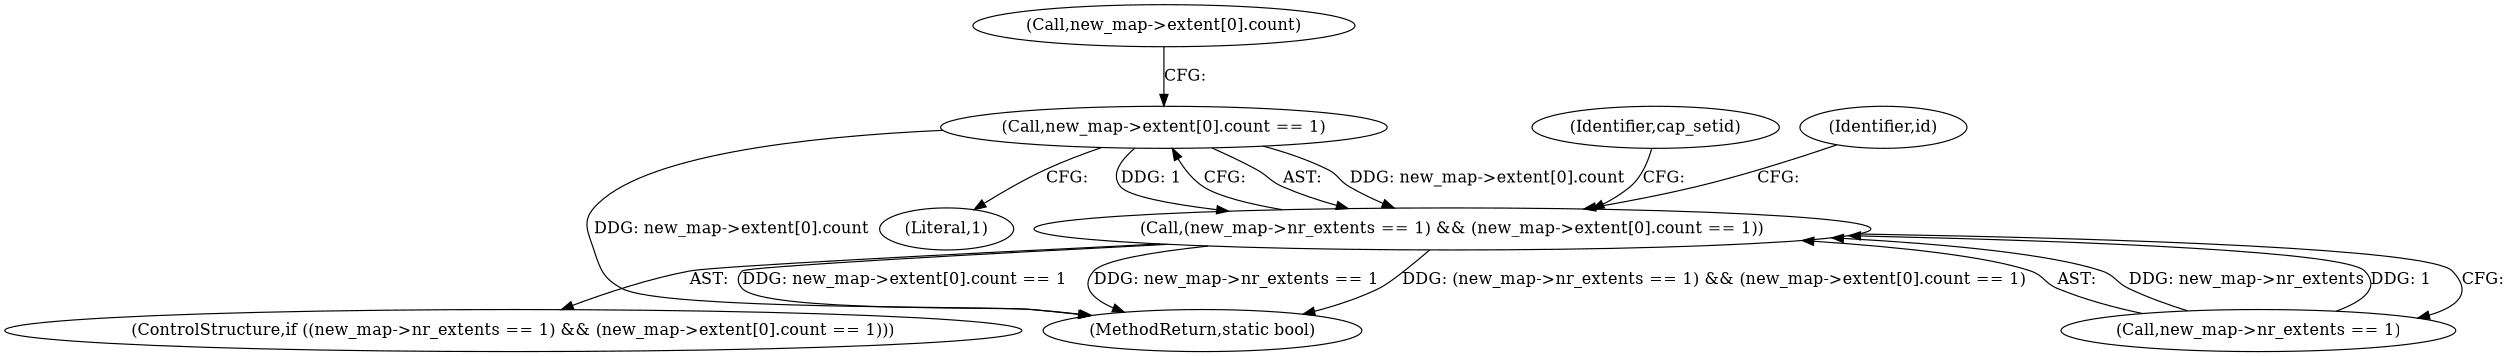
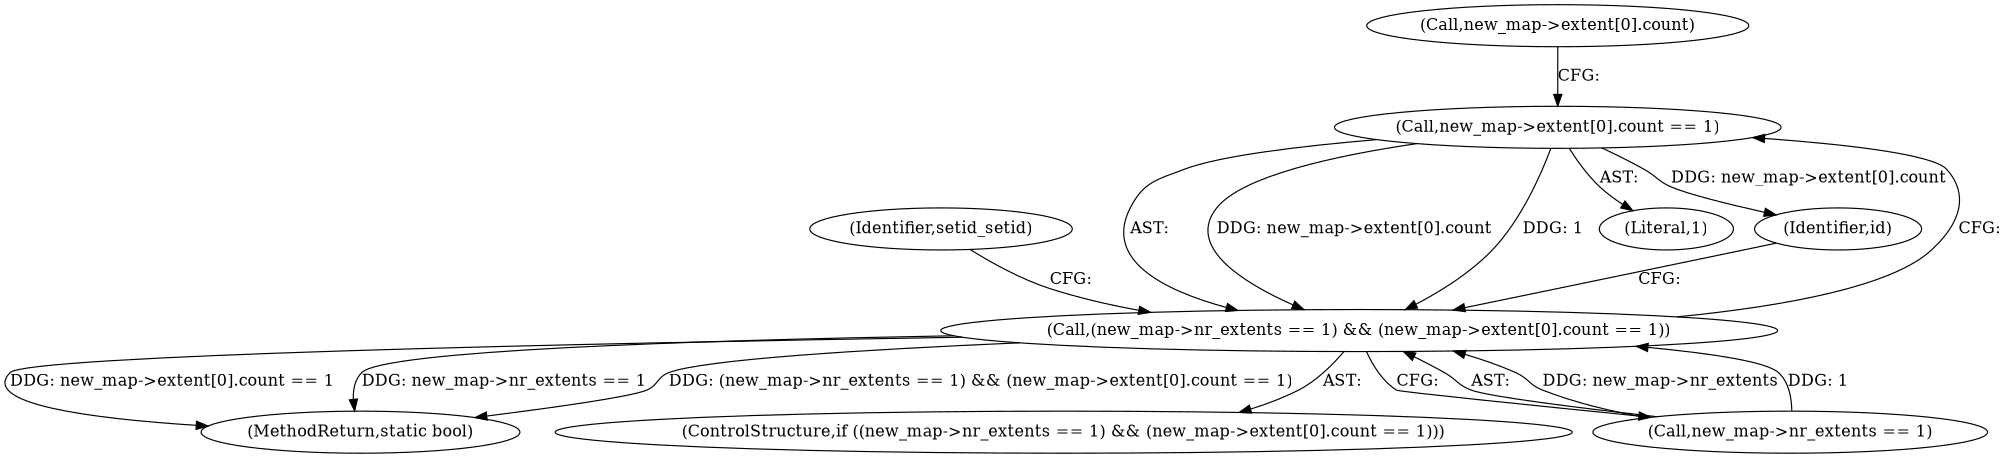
(1656, 127) -> (941, 229)
(1070, 178) -> (1622, 178)
(605, 275) -> (1679, 190)
